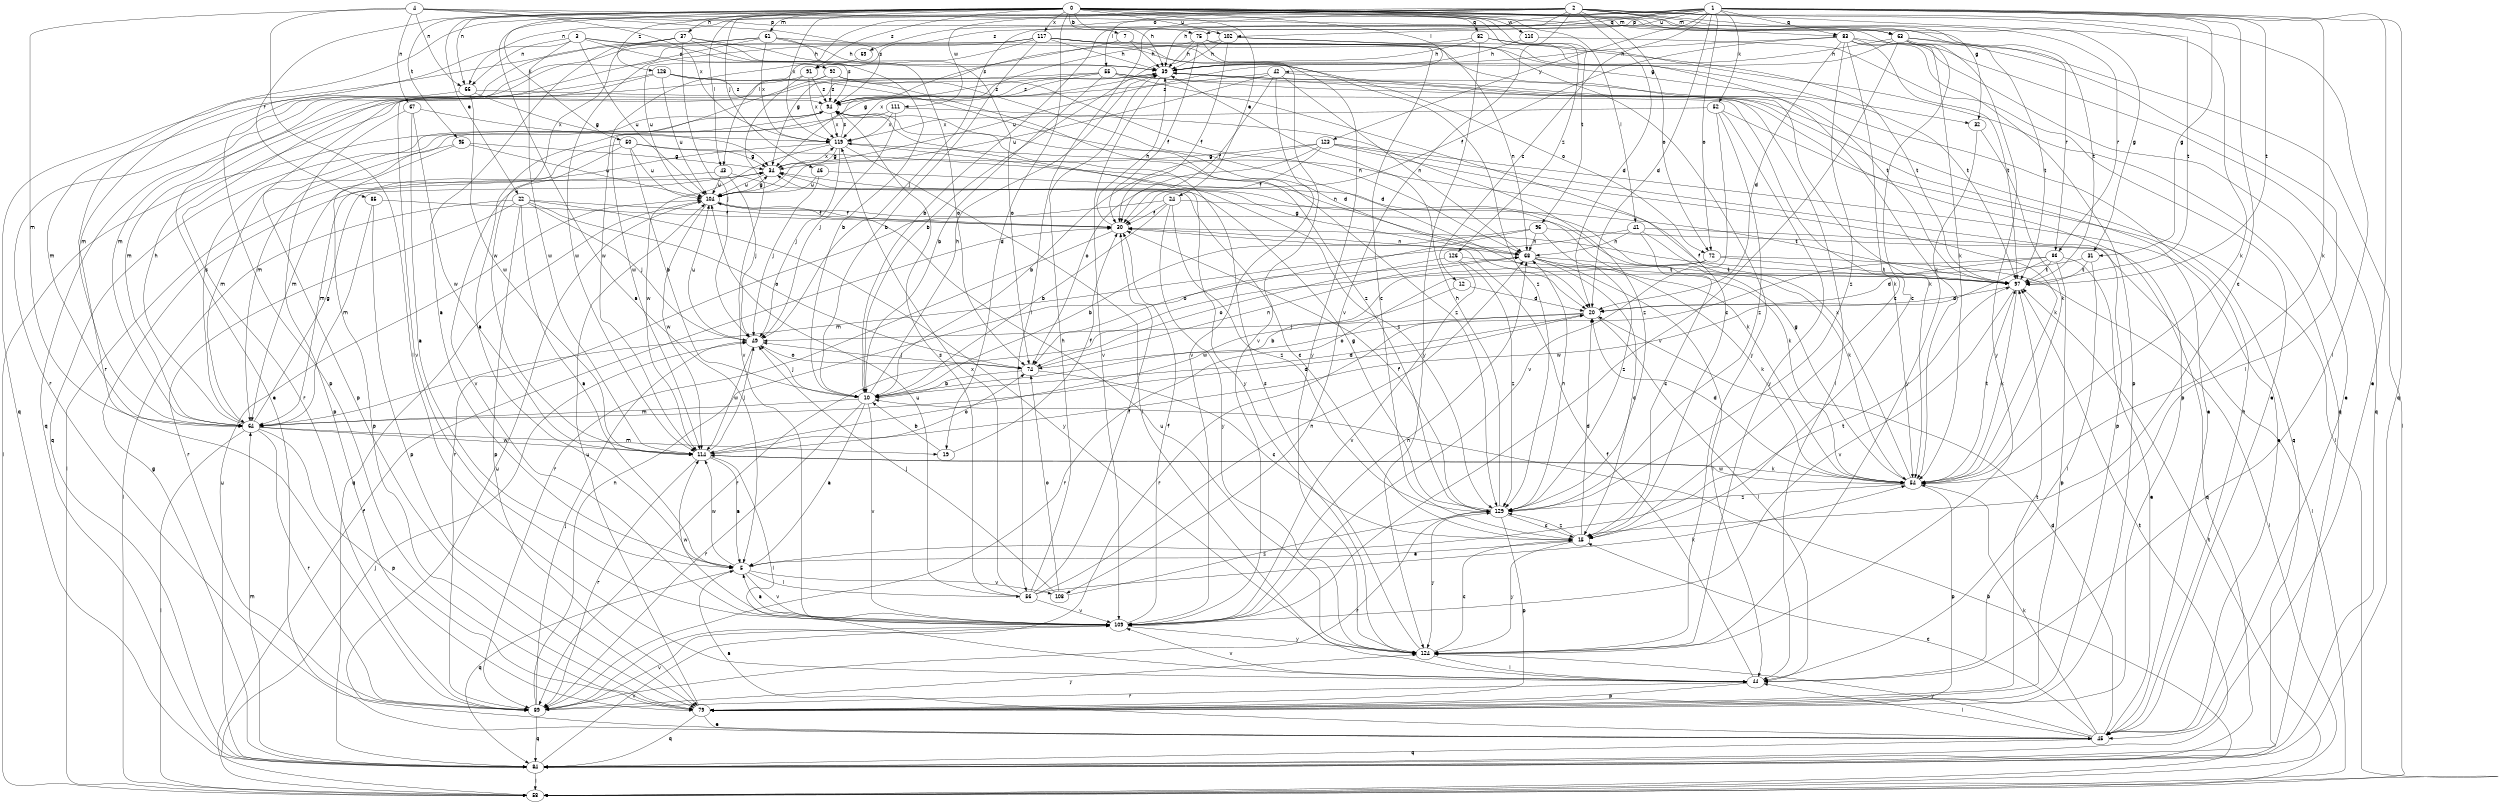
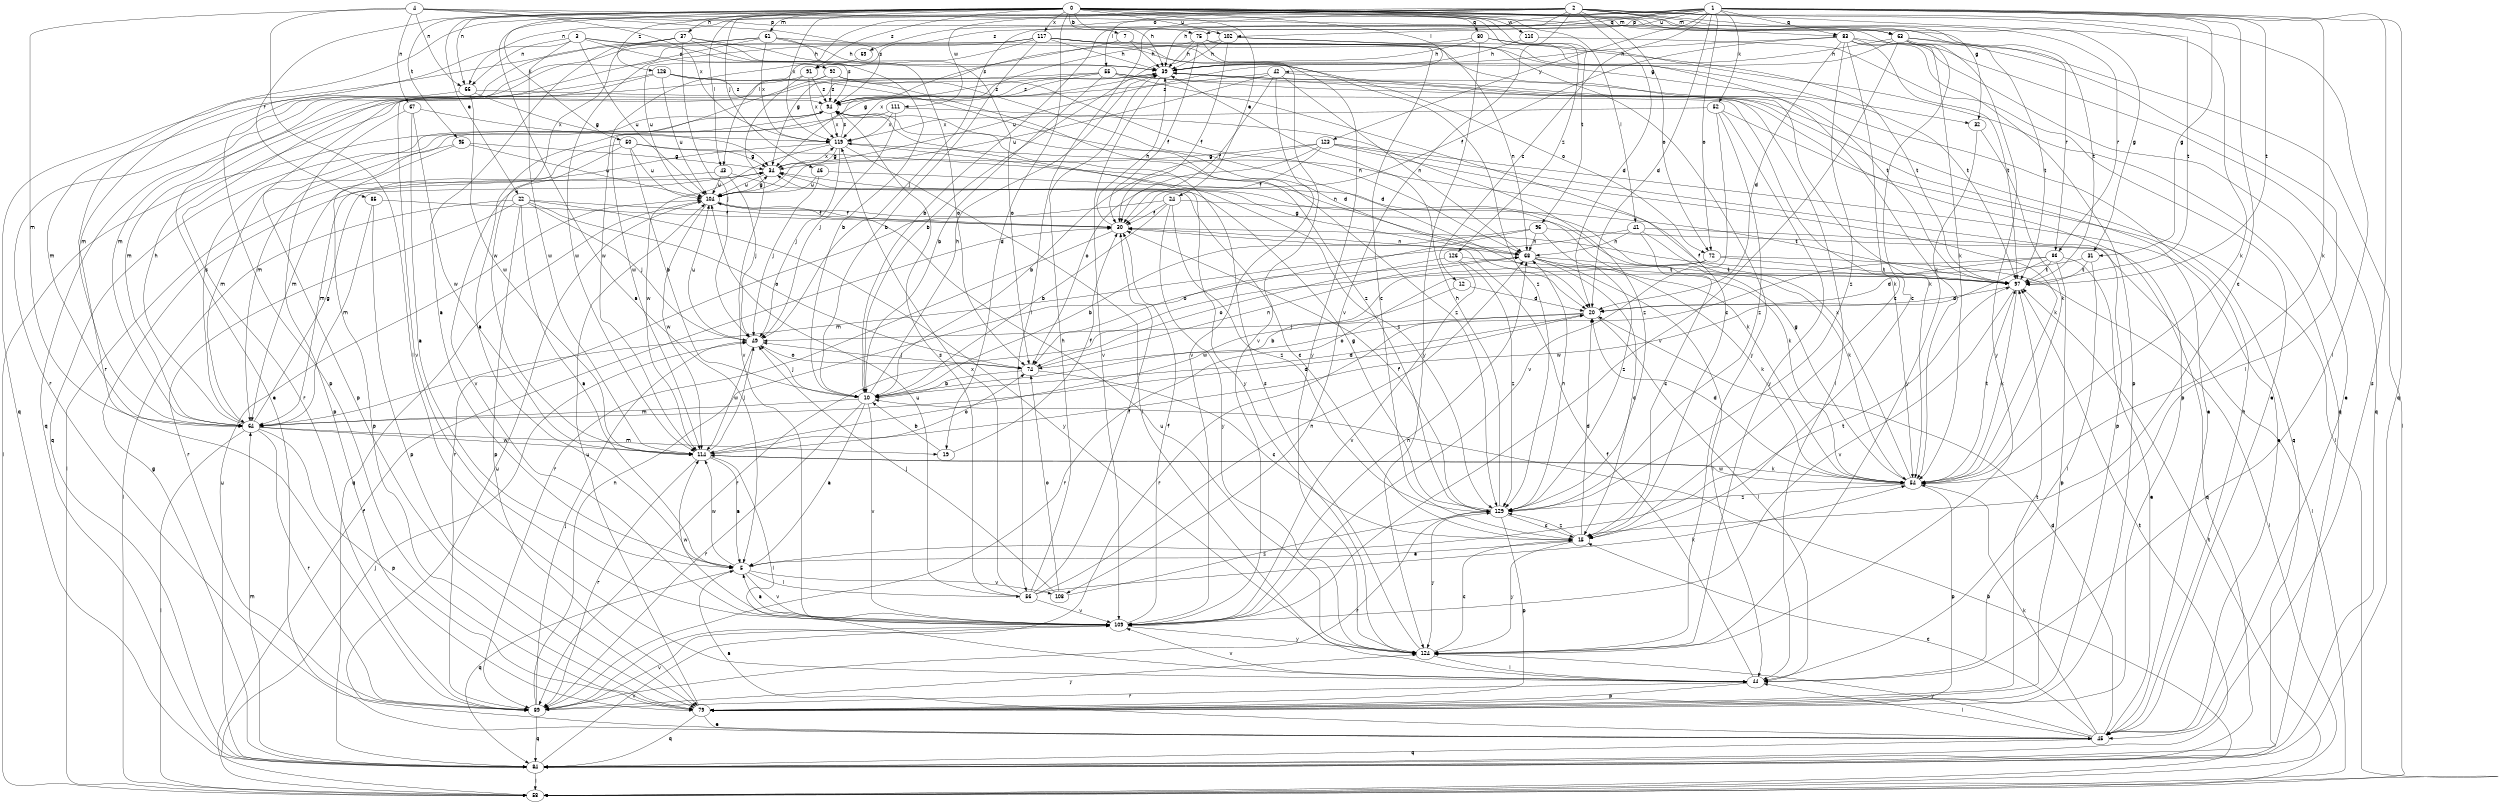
(1480, 37) -> (1480, 37)
(2372, 384) -> (2372, 384)
